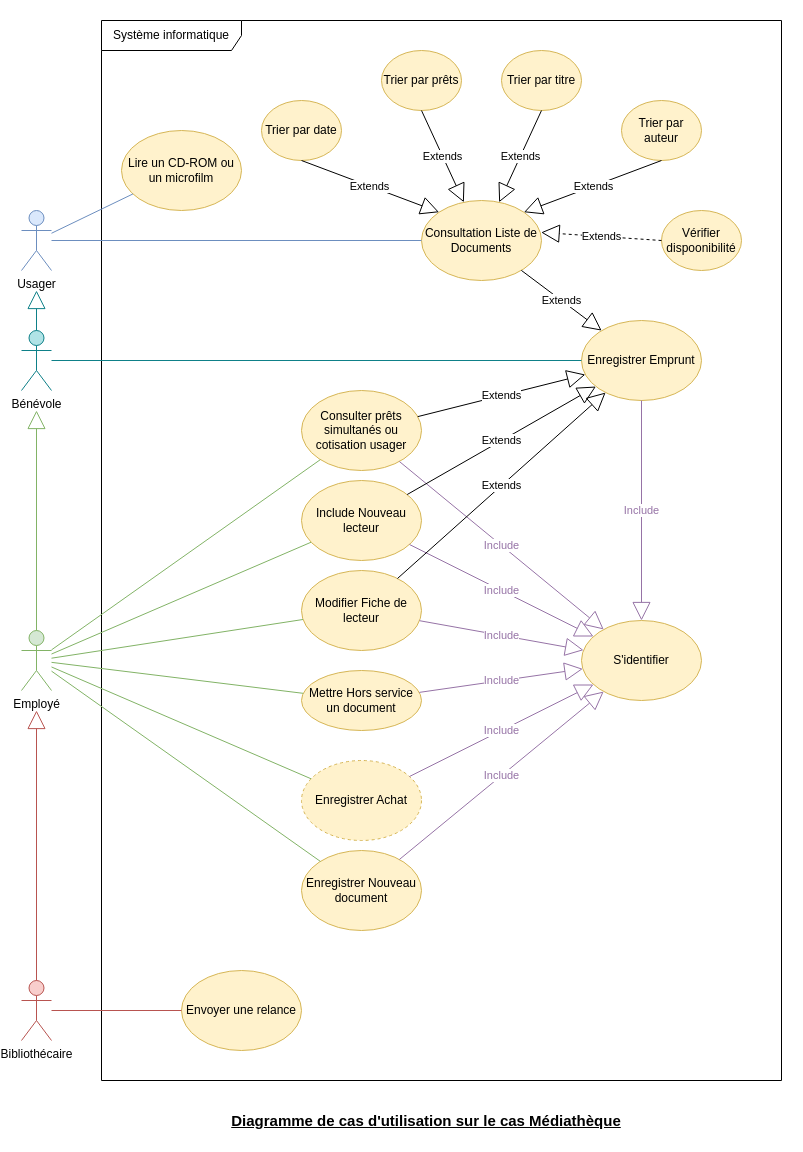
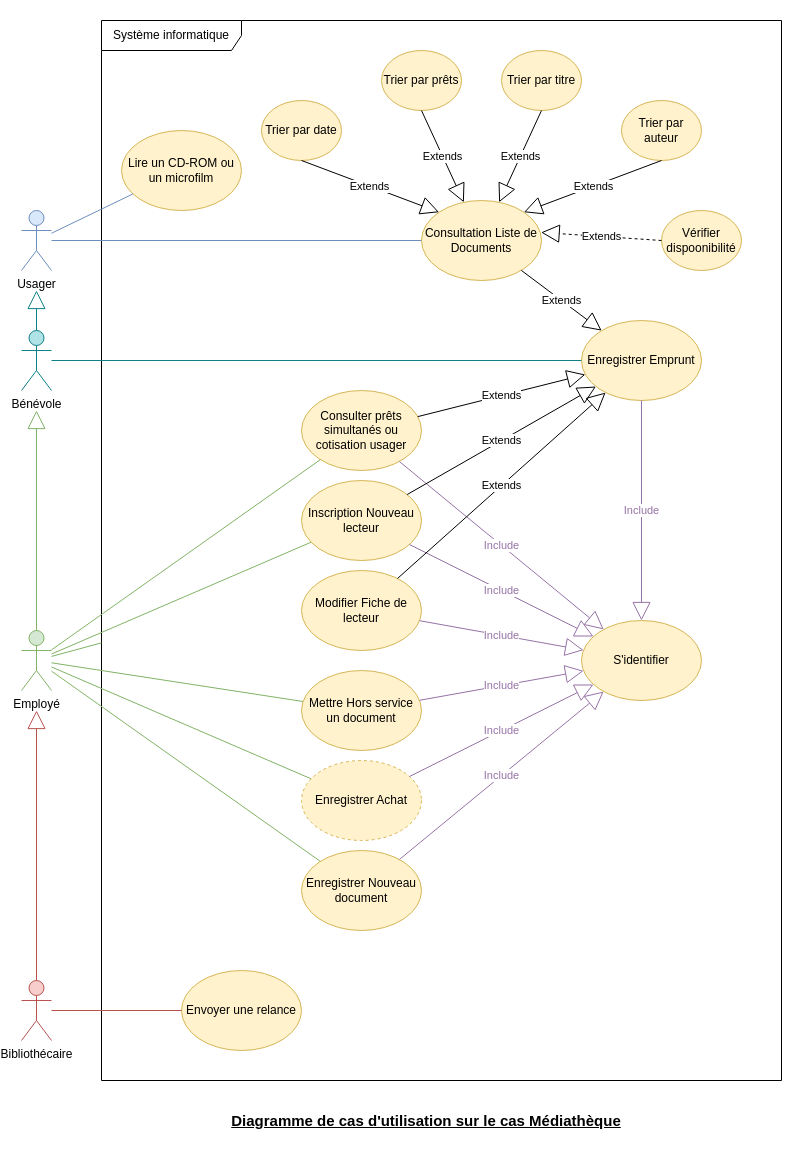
(362, 521) -> (362, 521)
(177, 639) -> (75, 650)
(362, 701) -> (362, 711)
